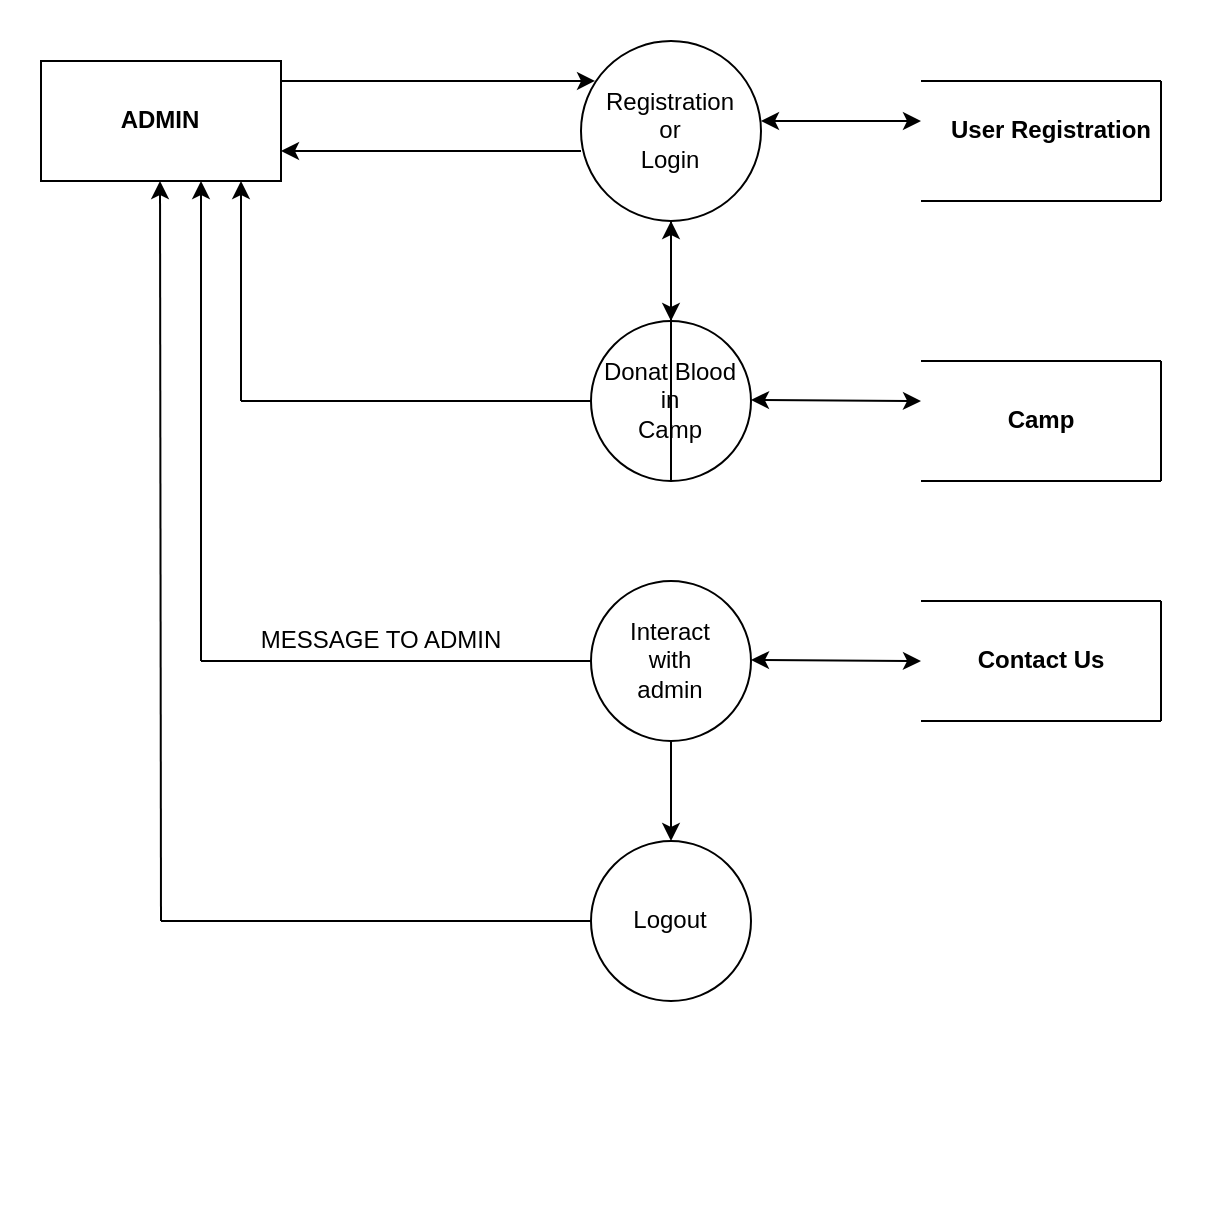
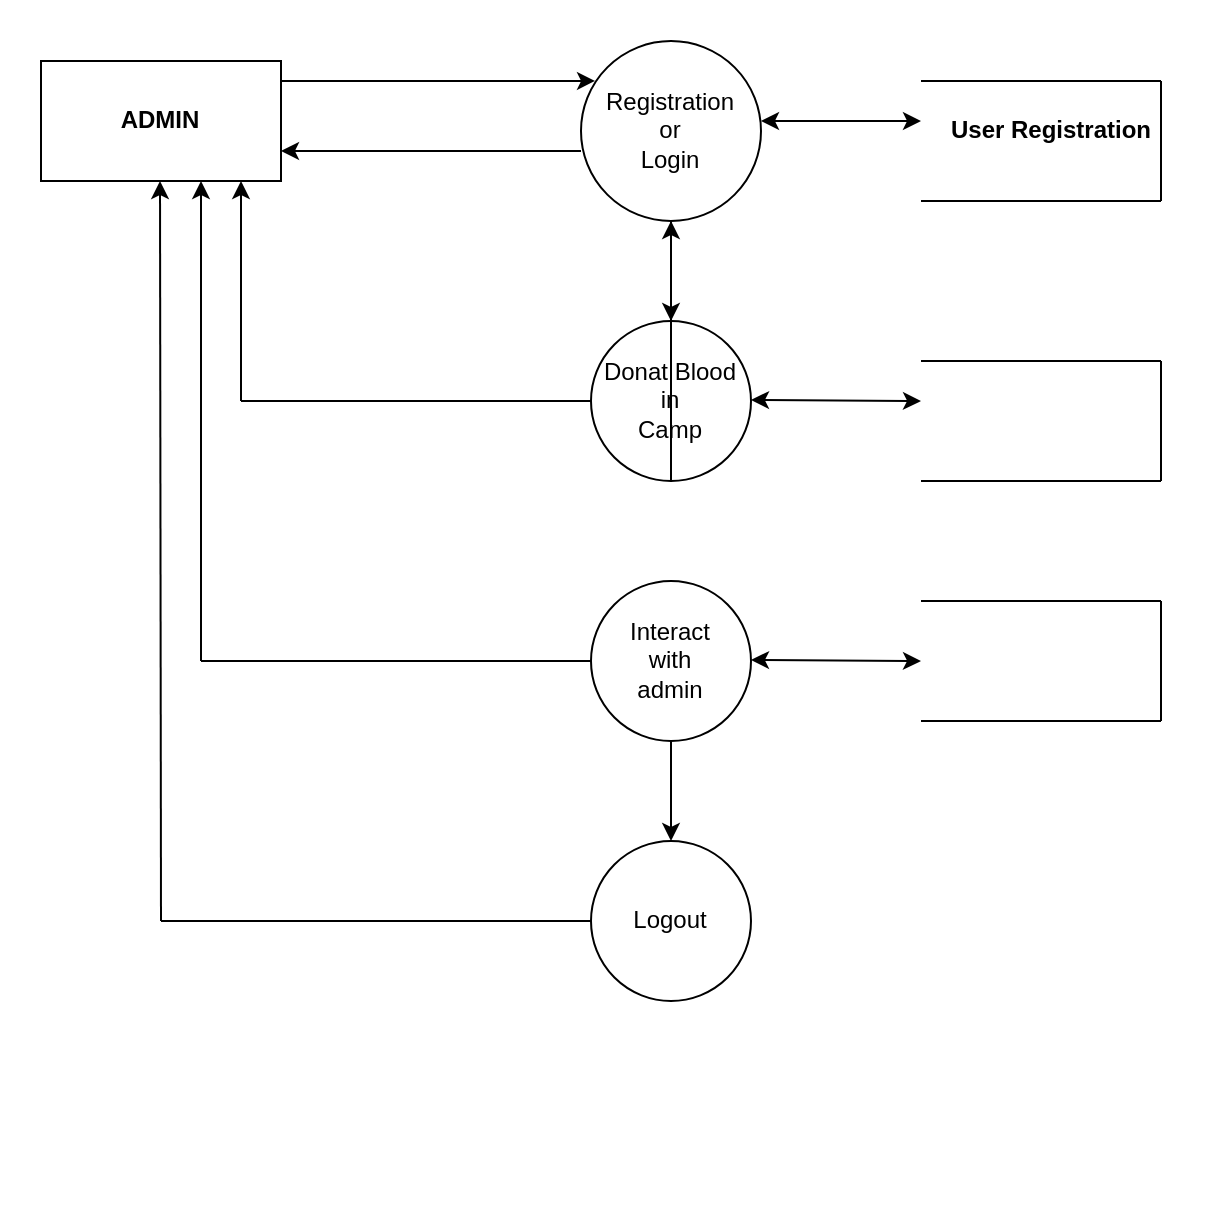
(1041, 421) -> none
(381, 641) -> none
(1041, 661) -> none
